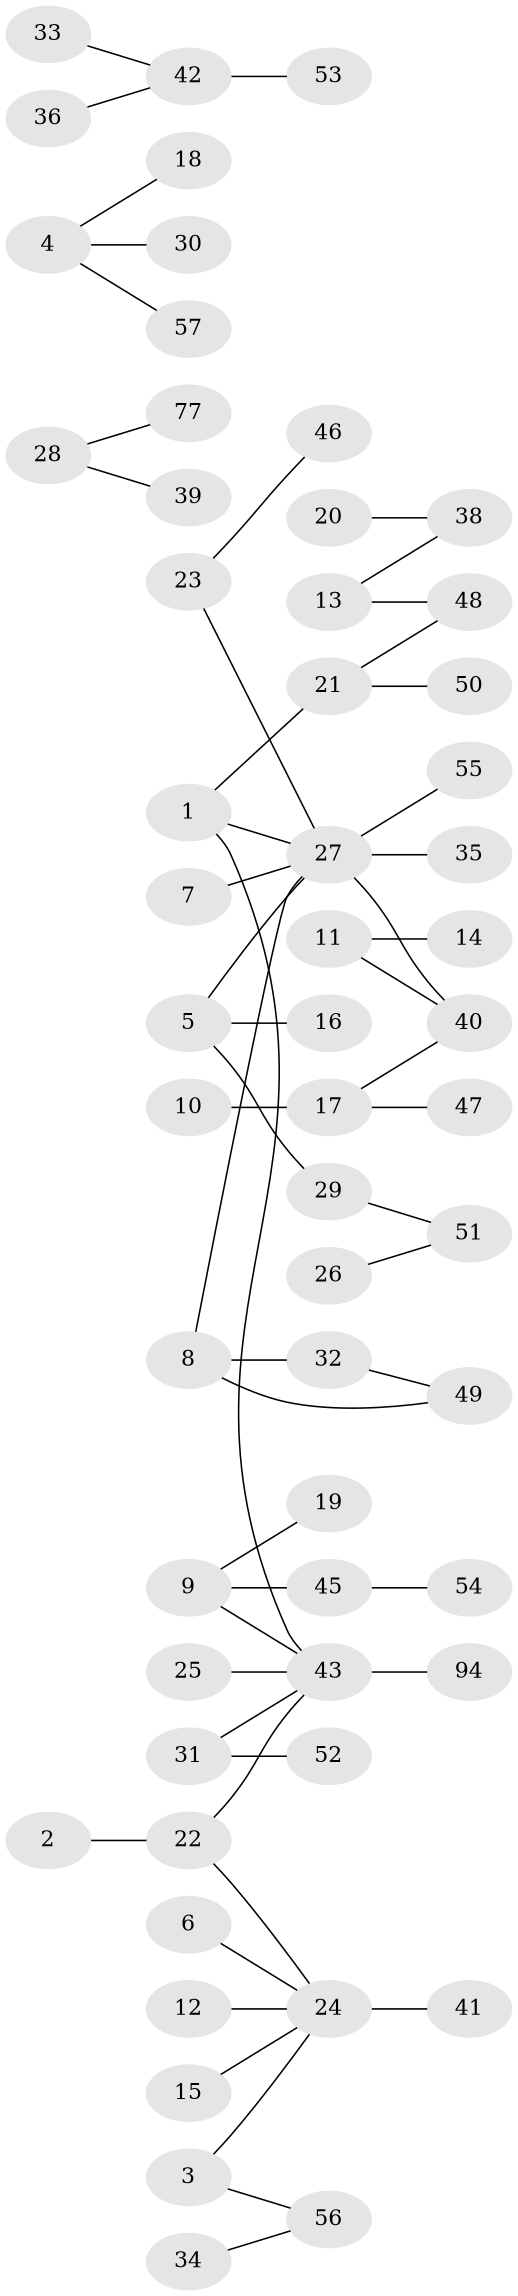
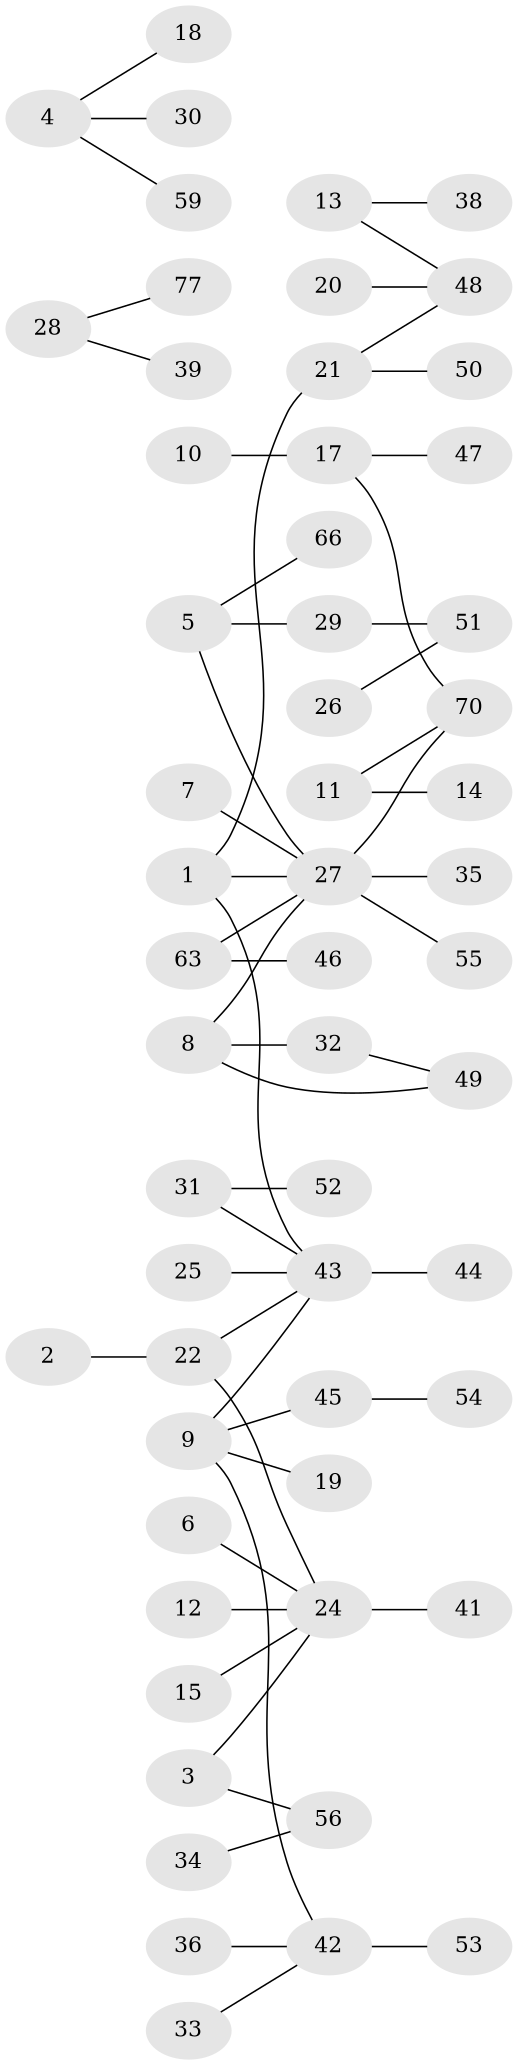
(189, 329) -> (189, 203)
(400, 518) -> (400, 287)
(189, 582) -> (189, 961)
(329, 1023) -> (329, 540)
(469, 1023) -> (469, 708)
none -> (268, 1666)
(469, 1672) -> (469, 1273)
